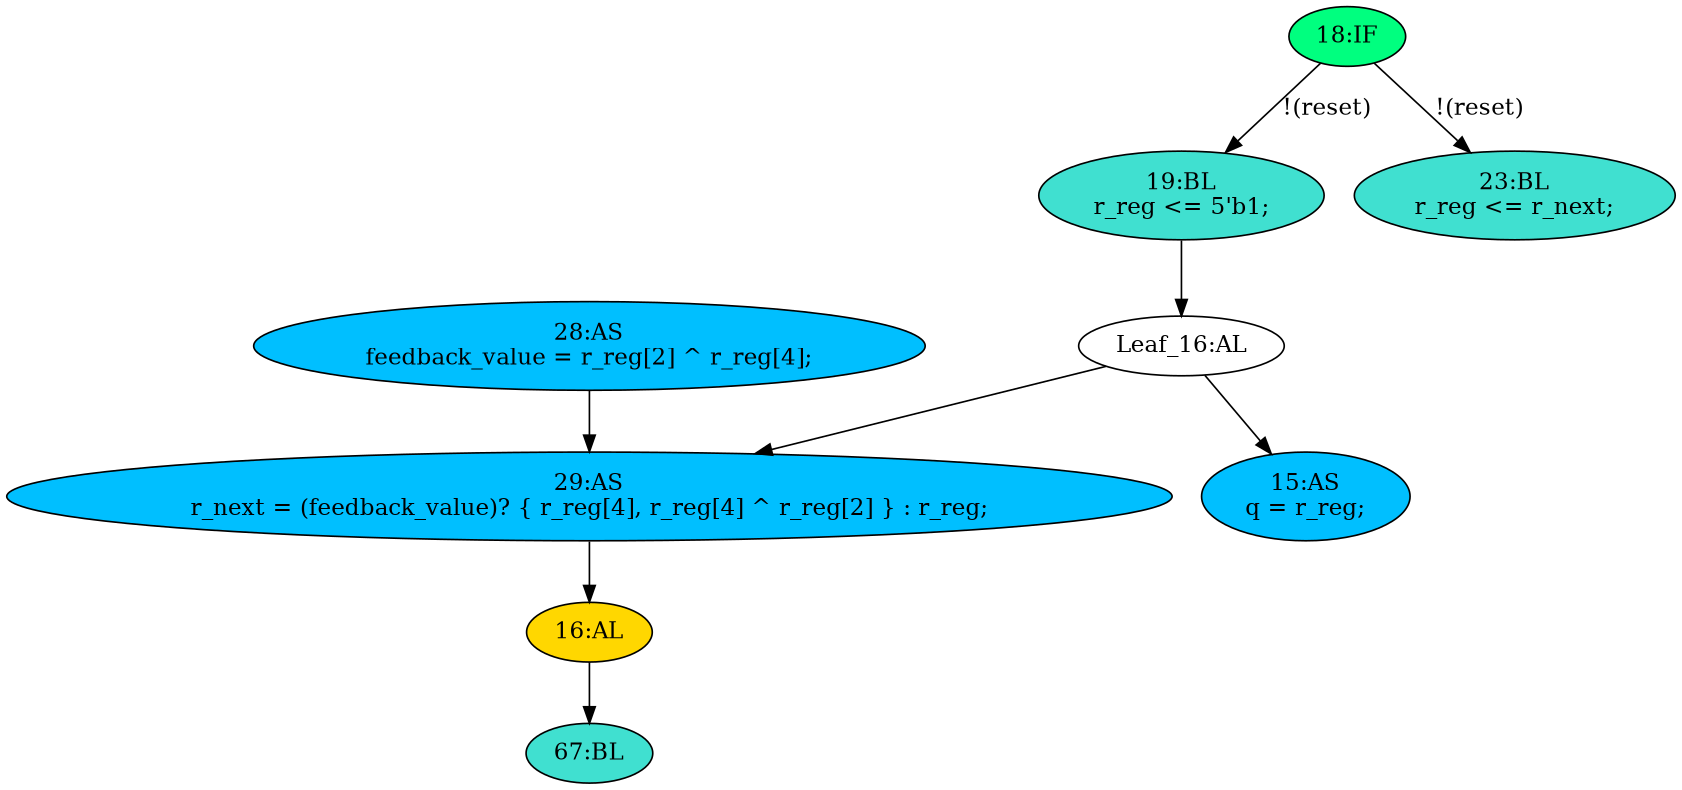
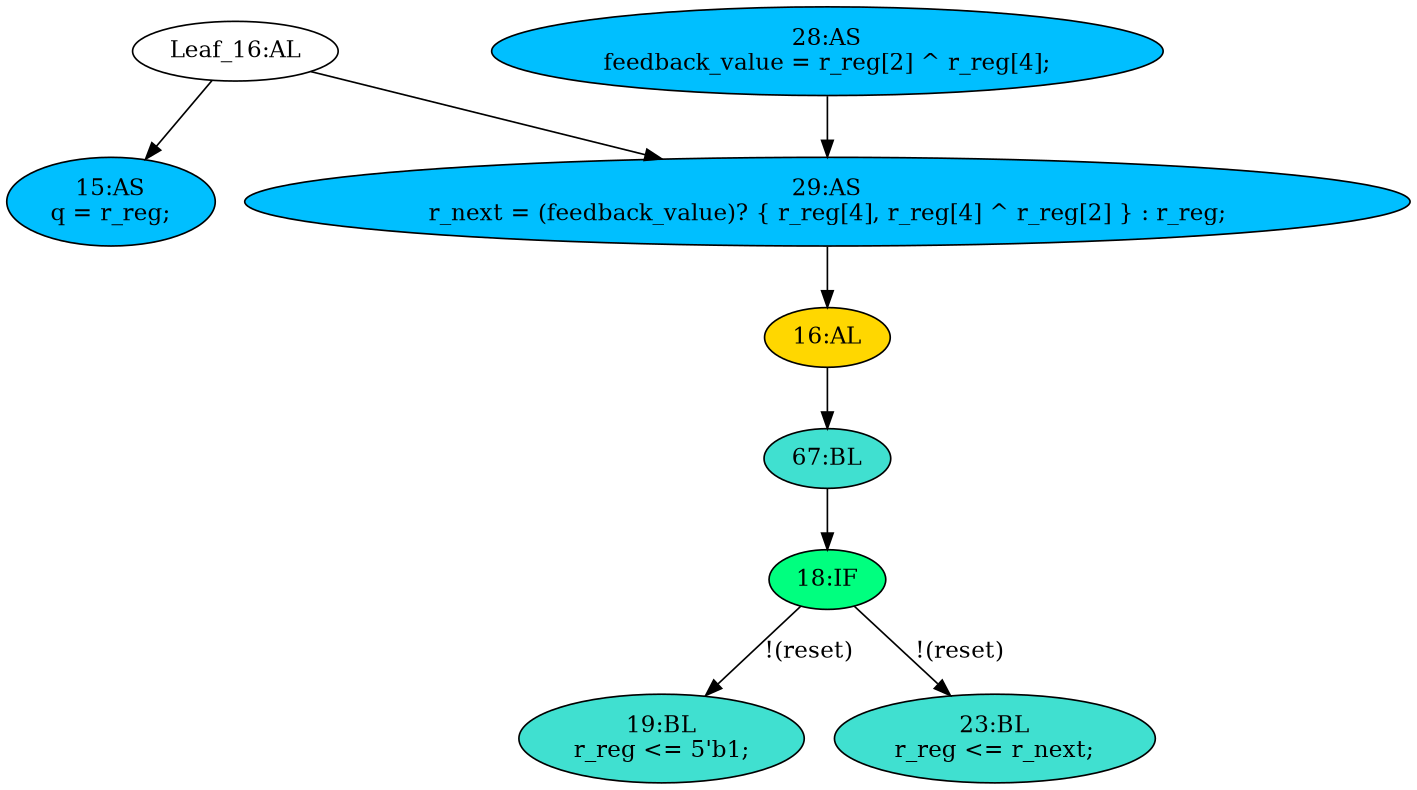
(1181, 270) -> none
none -> (827, 511)
